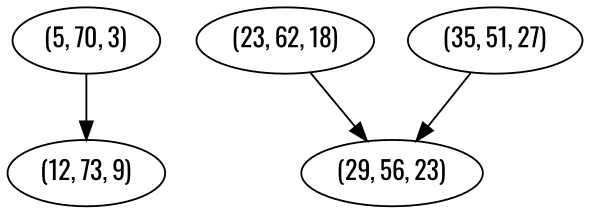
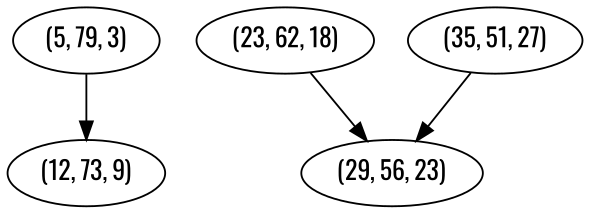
(86, 41) -> (86, 41)
